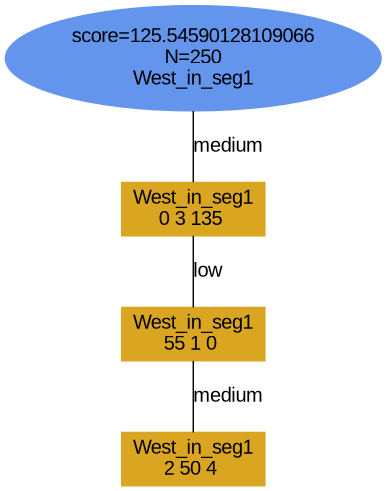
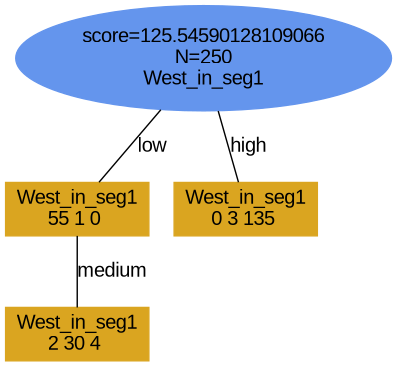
(228, 147) -> (249, 147)
(193, 272) -> (130, 146)
(193, 459) -> (77, 334)
